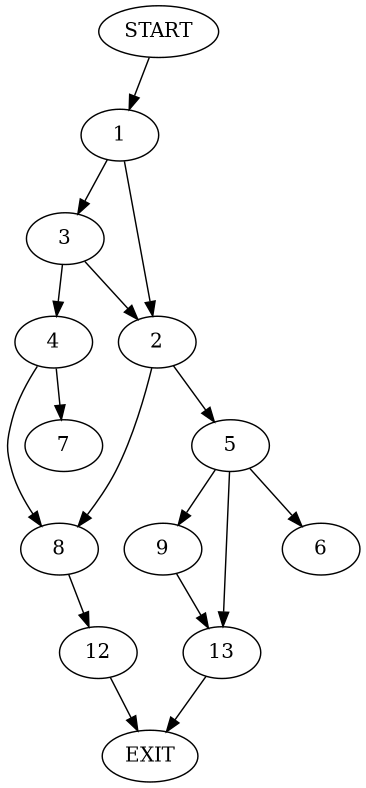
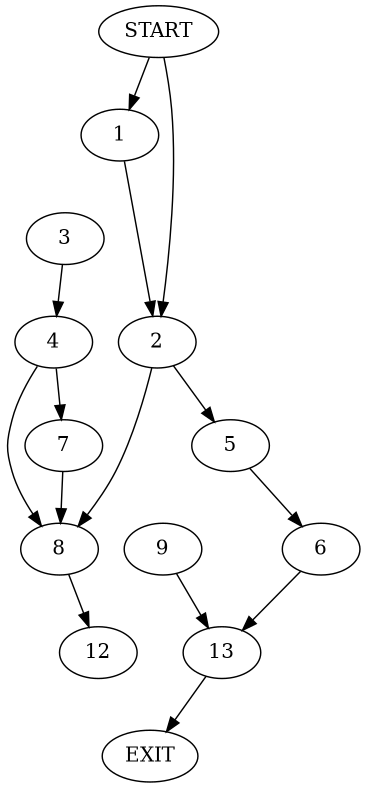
(96, 180) -> none
(106, 285) -> (173, 180)
none -> (62, 490)
(201, 491) -> none
(227, 542) -> (277, 596)
(121, 698) -> none
